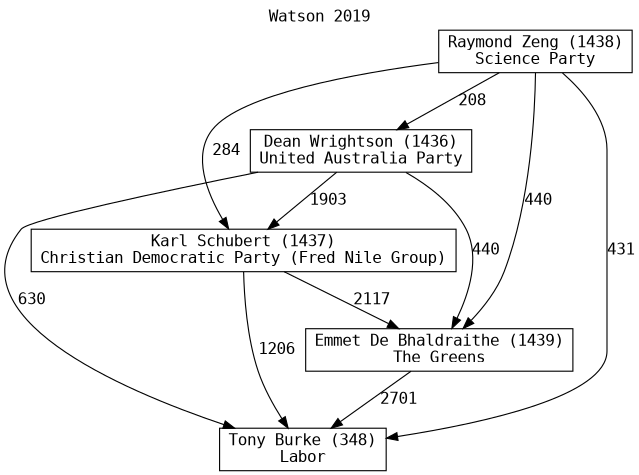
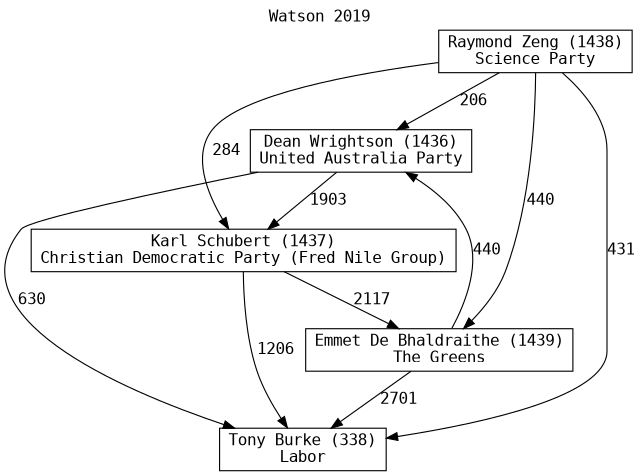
(472, 101) -> (473, 101)
(468, 233) -> (471, 244)
(303, 449) -> (303, 449)
